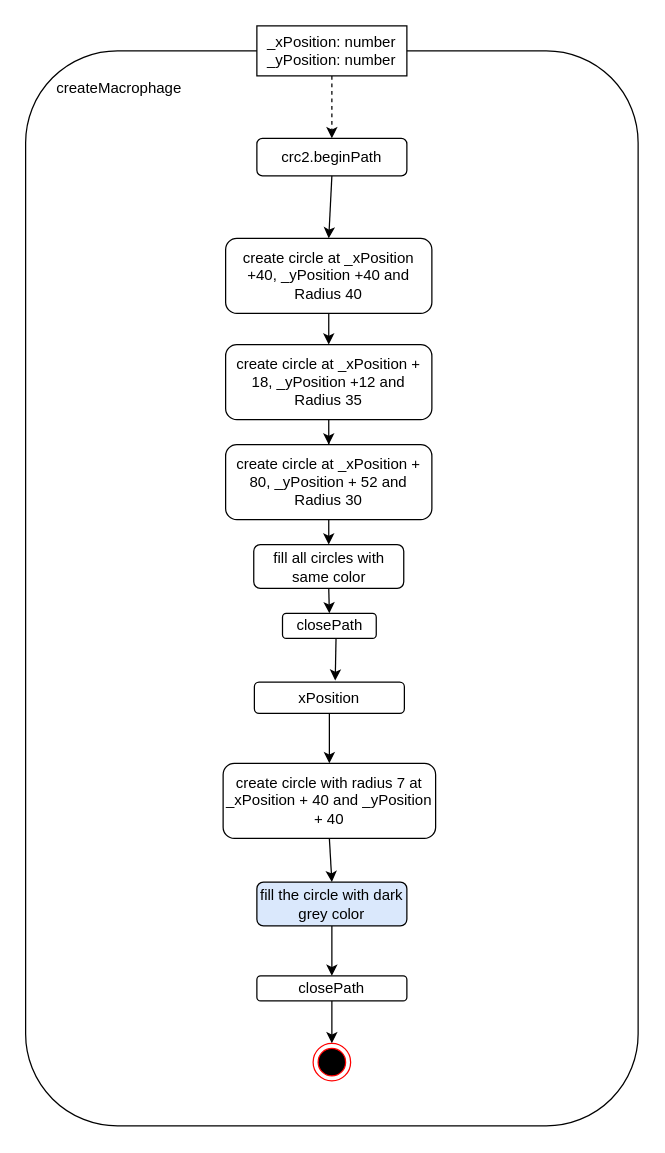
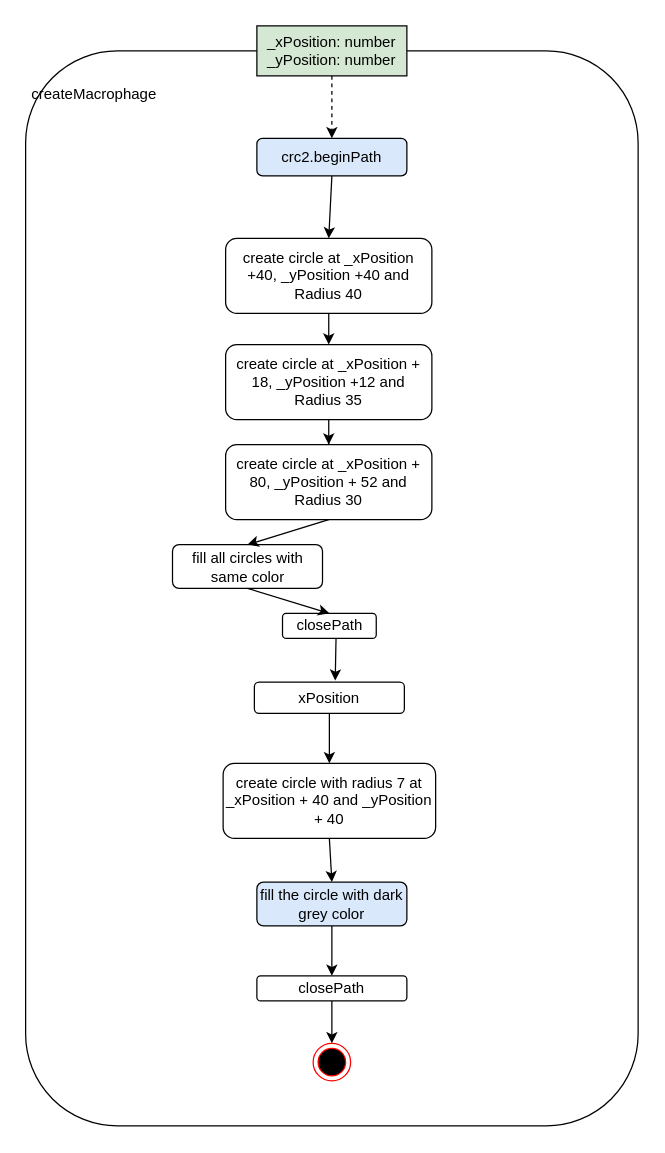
(332, 51) -> (332, 51)
(119, 88) -> (94, 94)
(332, 157) -> (332, 157)
(329, 566) -> (248, 566)
